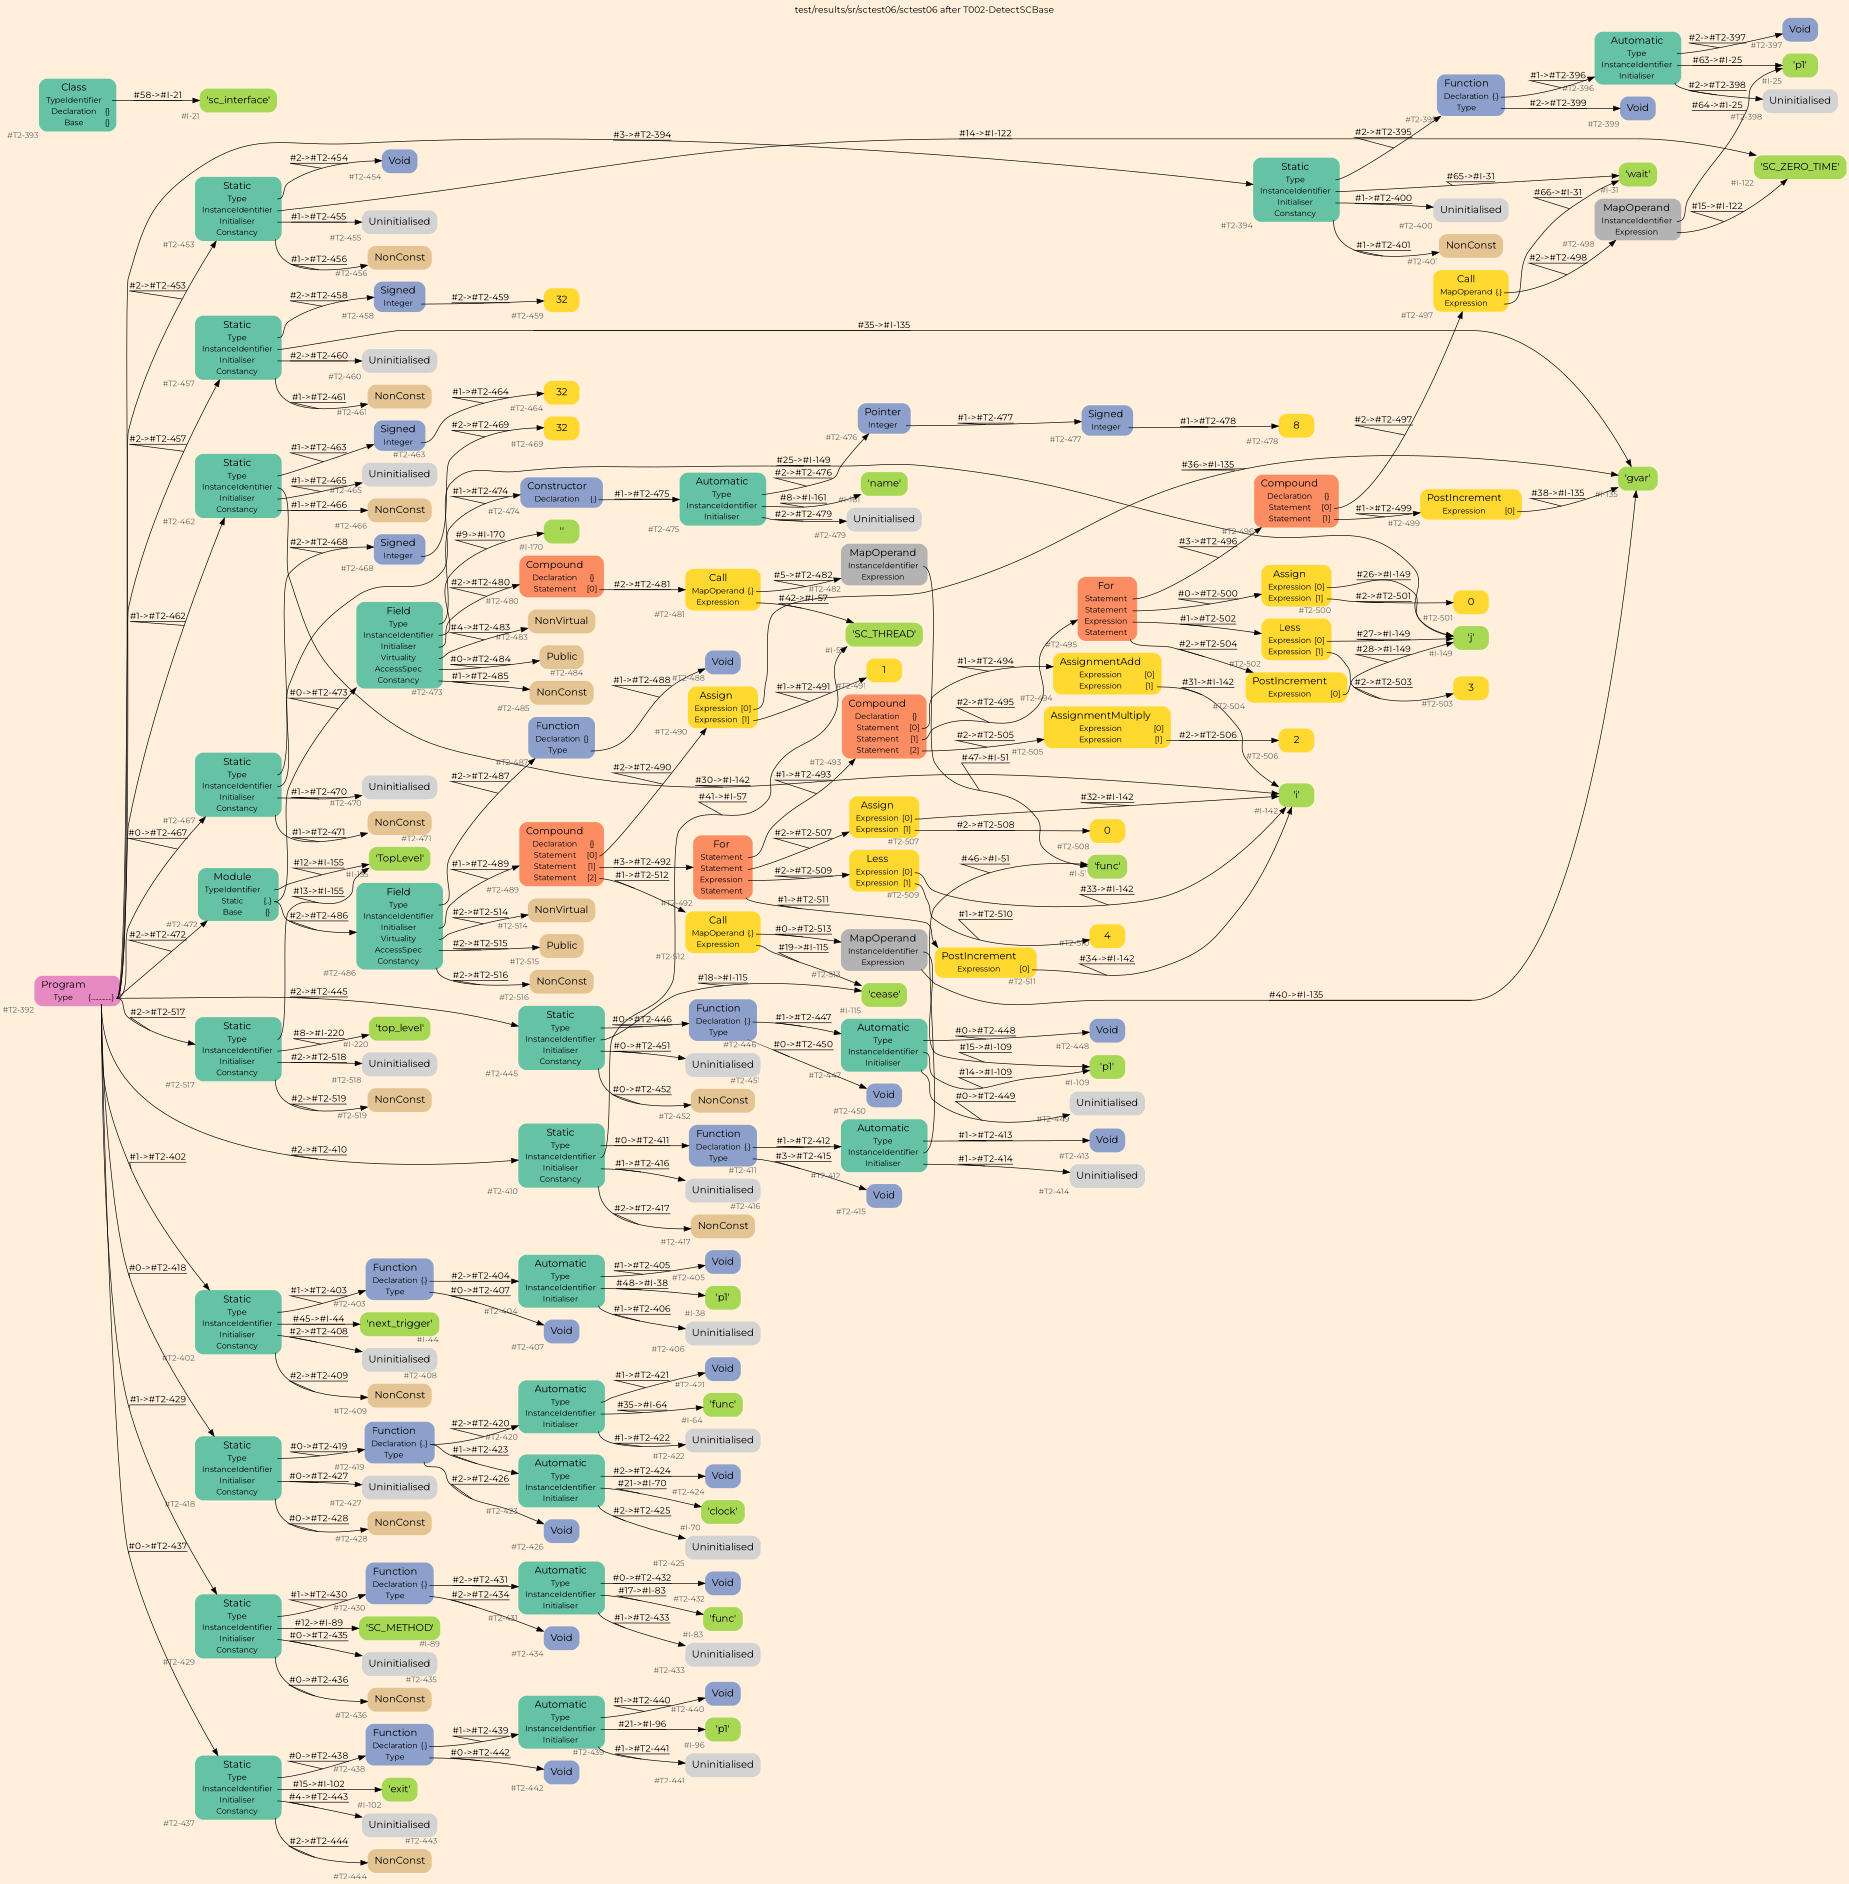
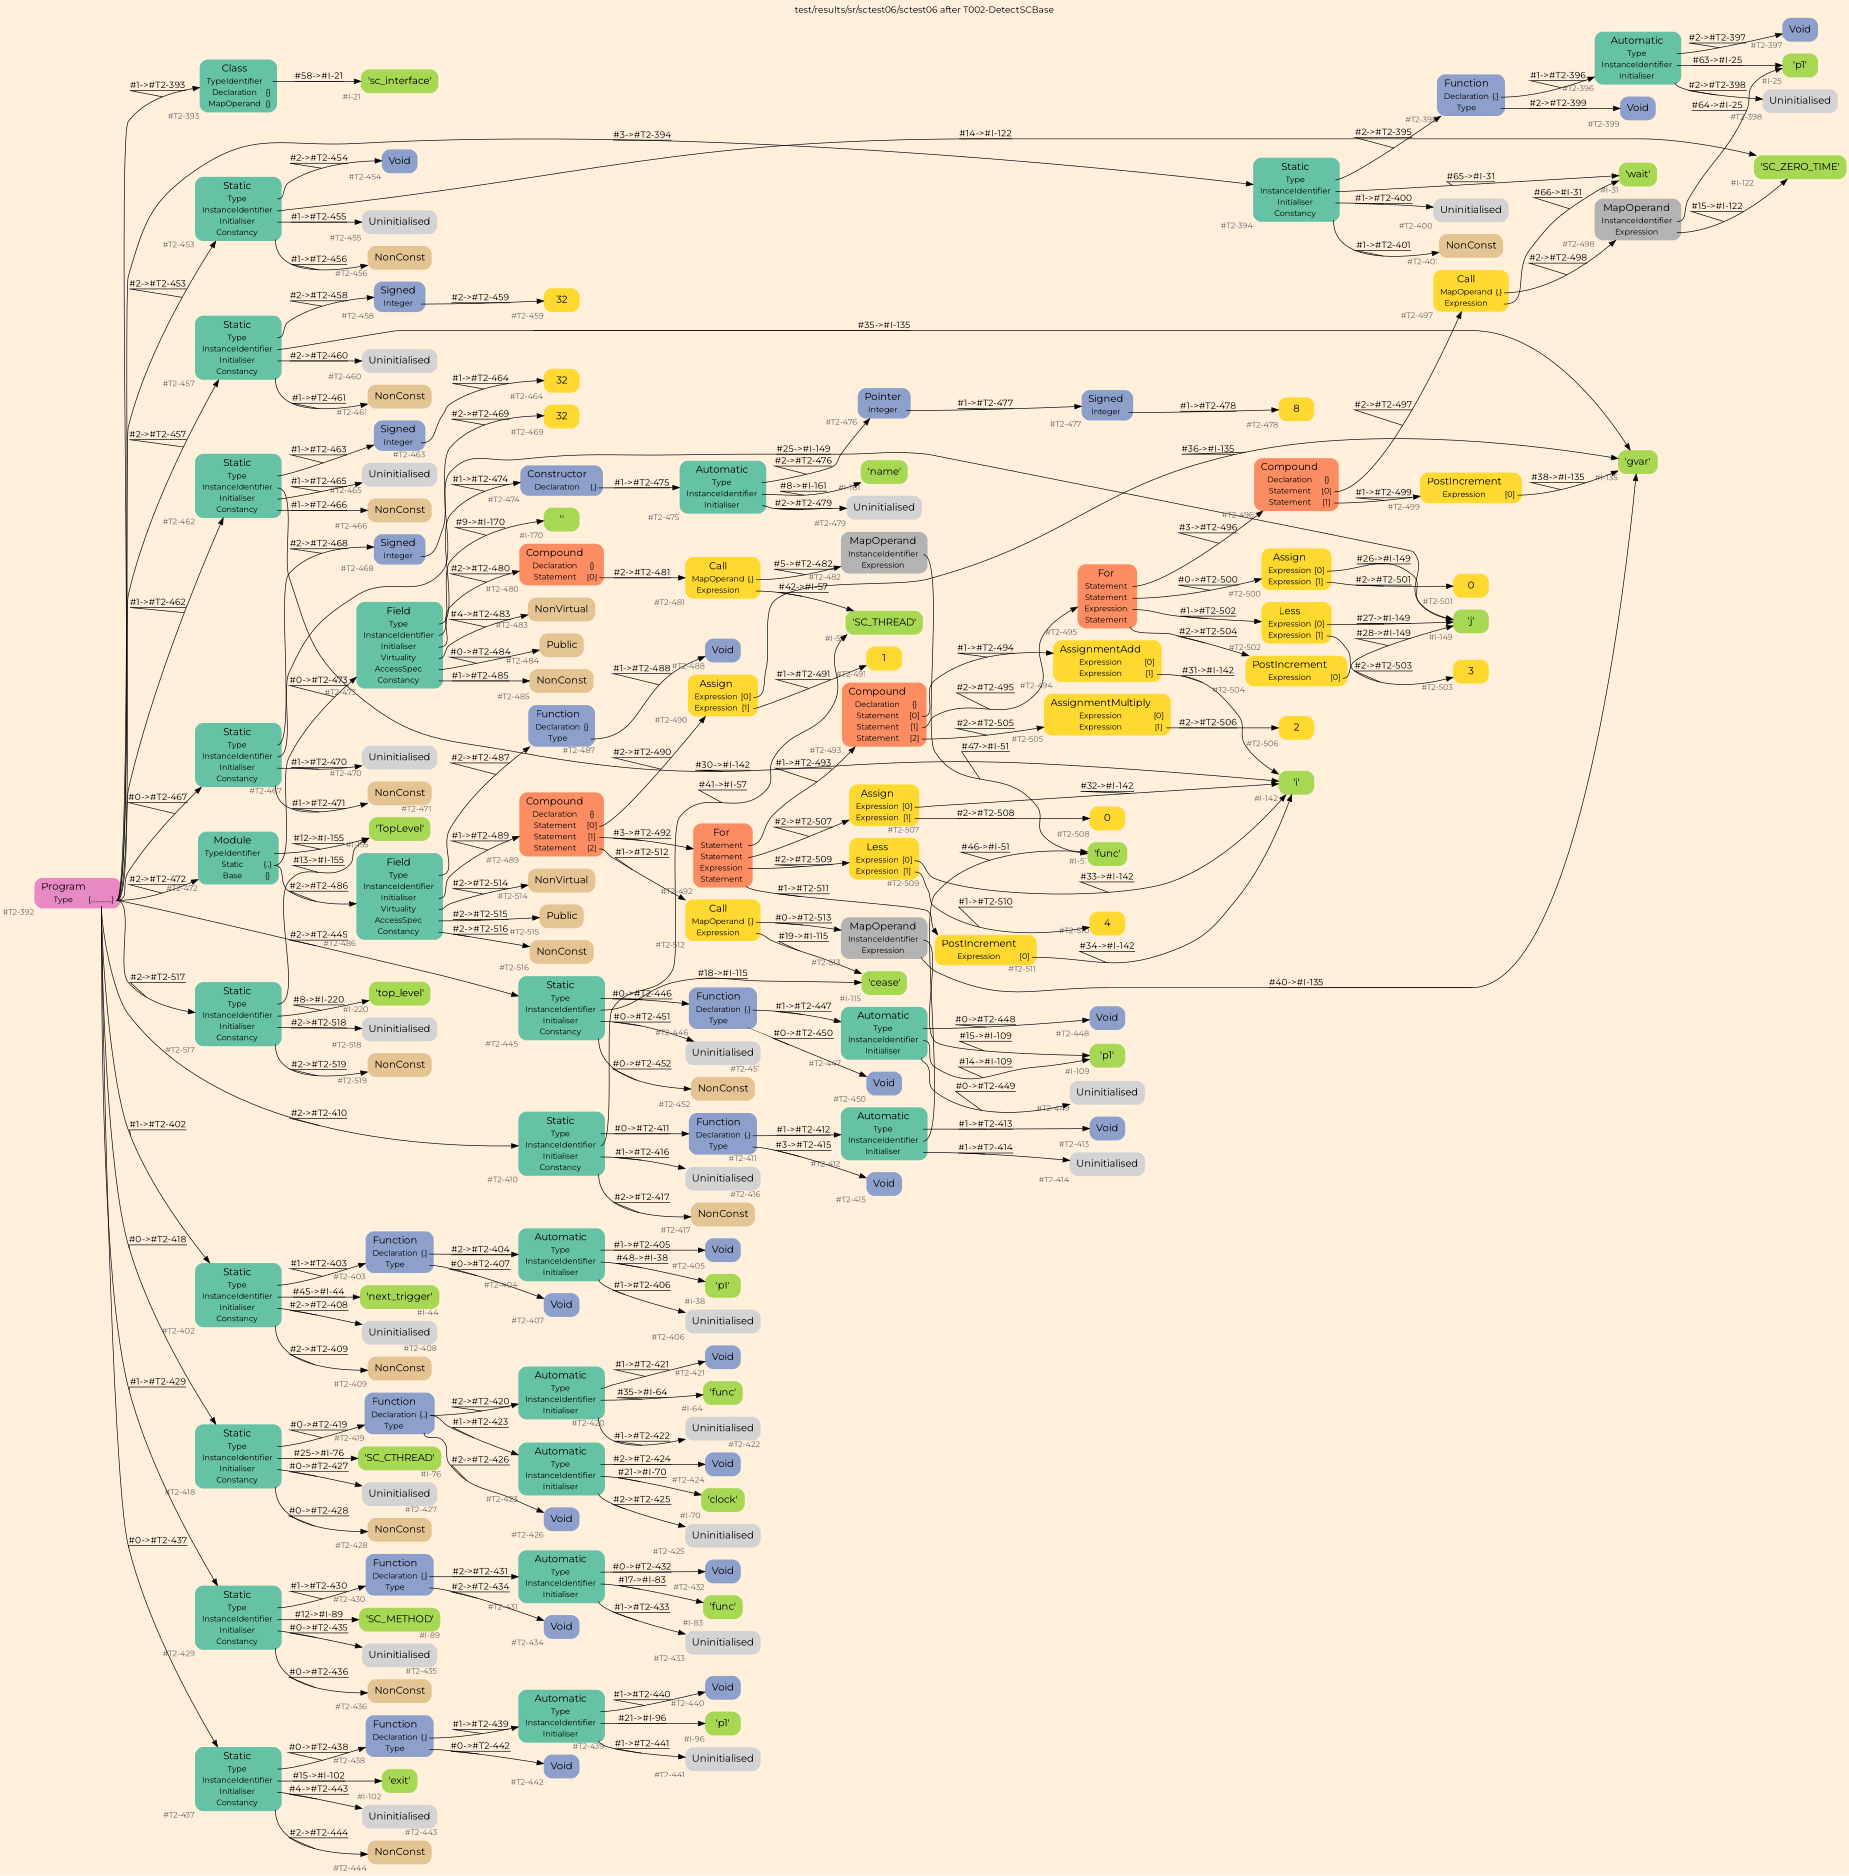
(74, 123) -> (235, 104)
none -> (124, 261)
none -> (400, 1458)
